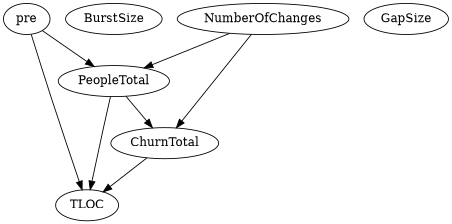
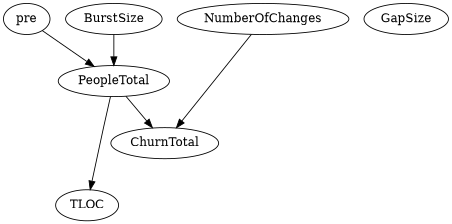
(191, 49) -> (114, 46)
(55, 108) -> none
(128, 172) -> none
